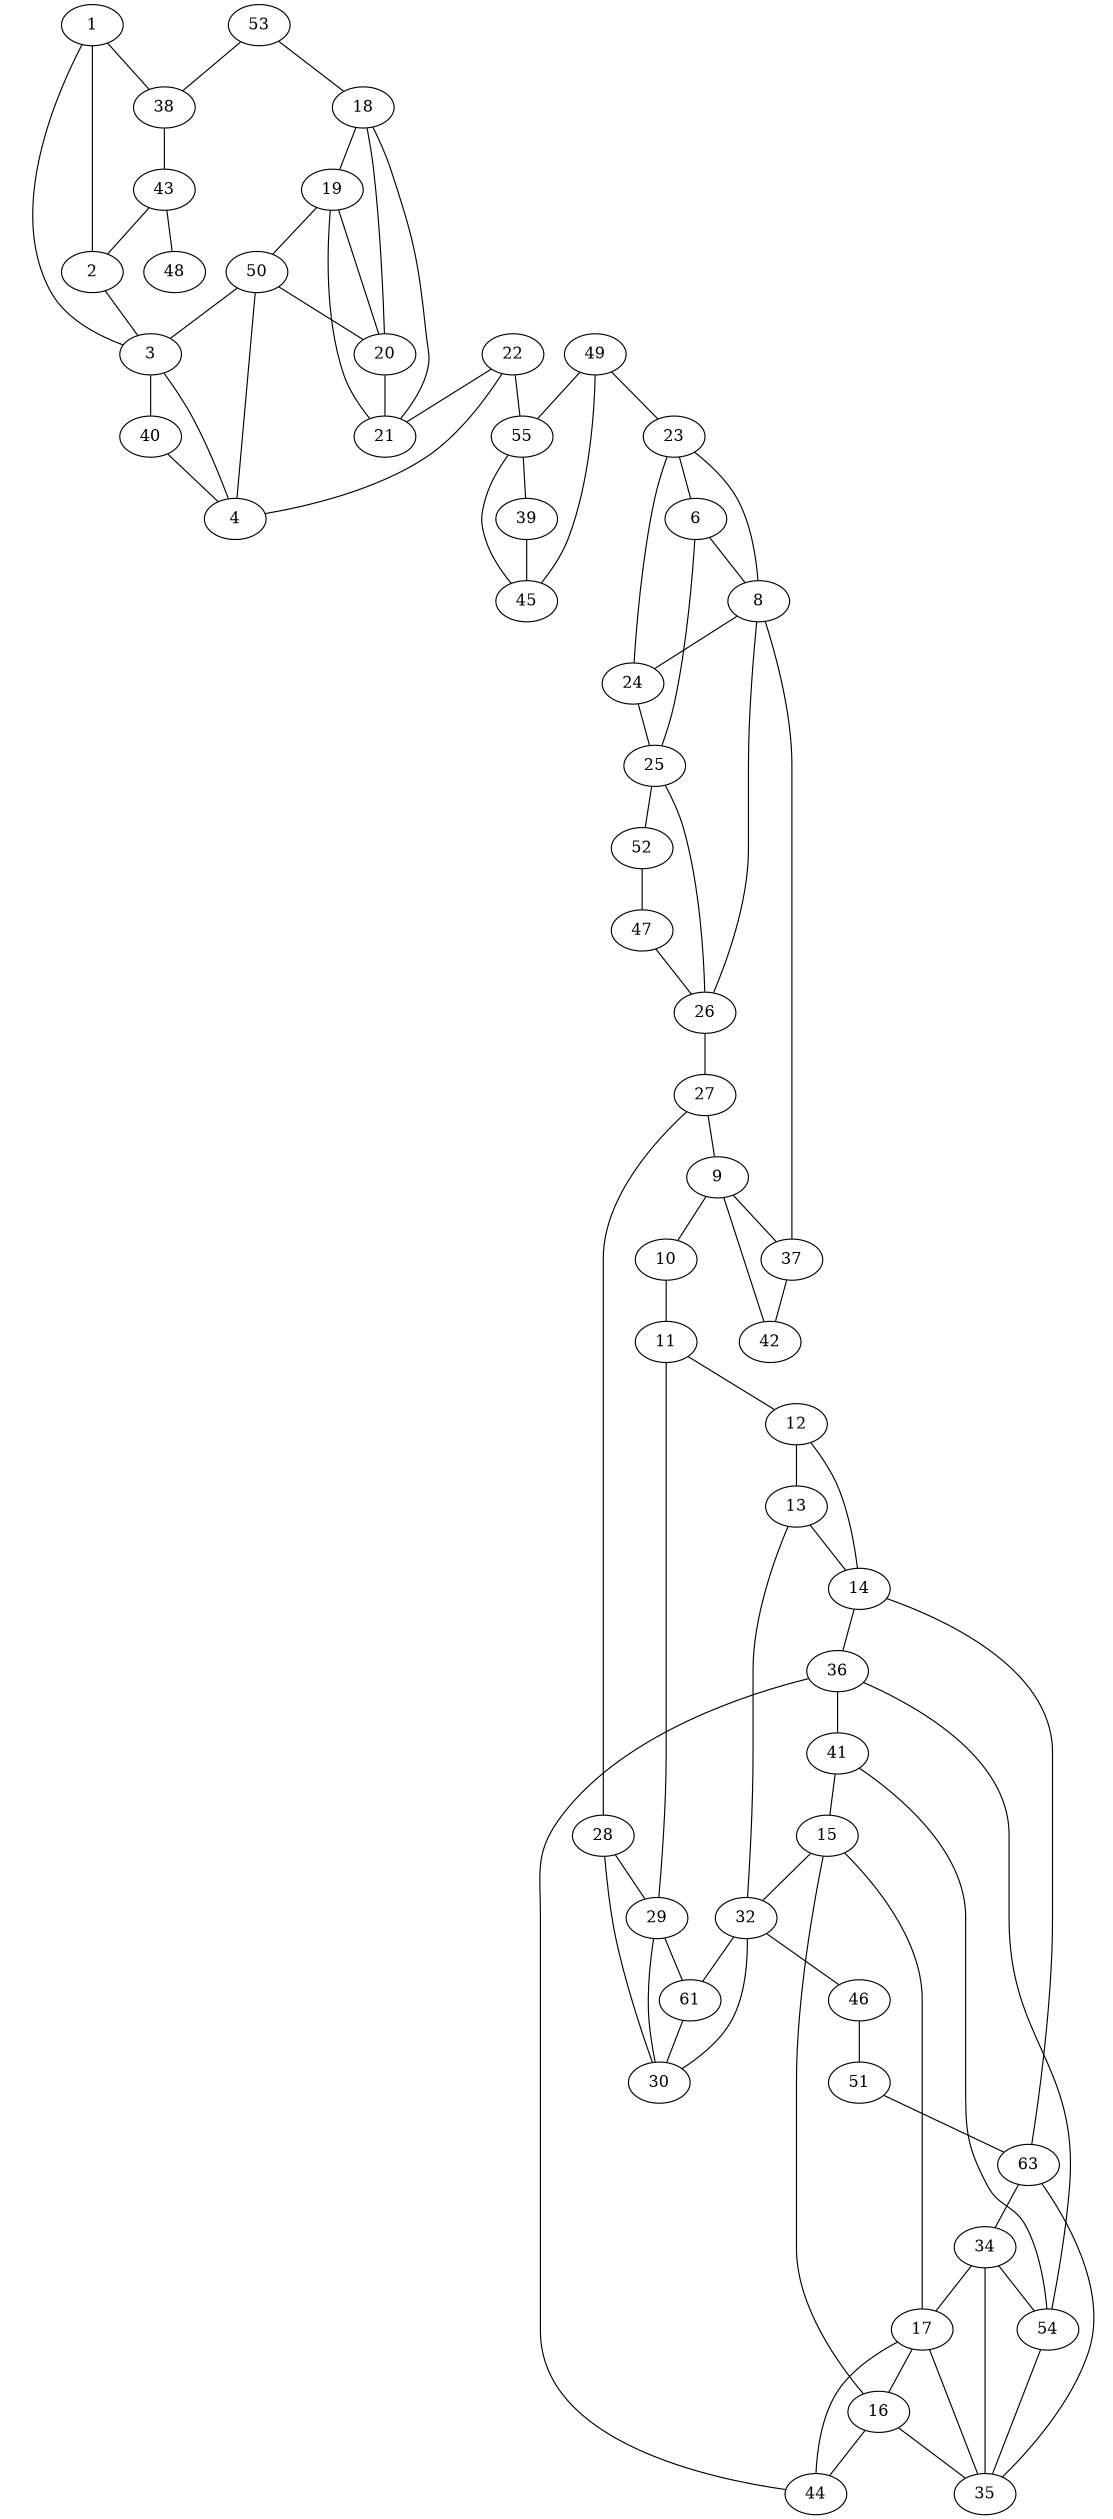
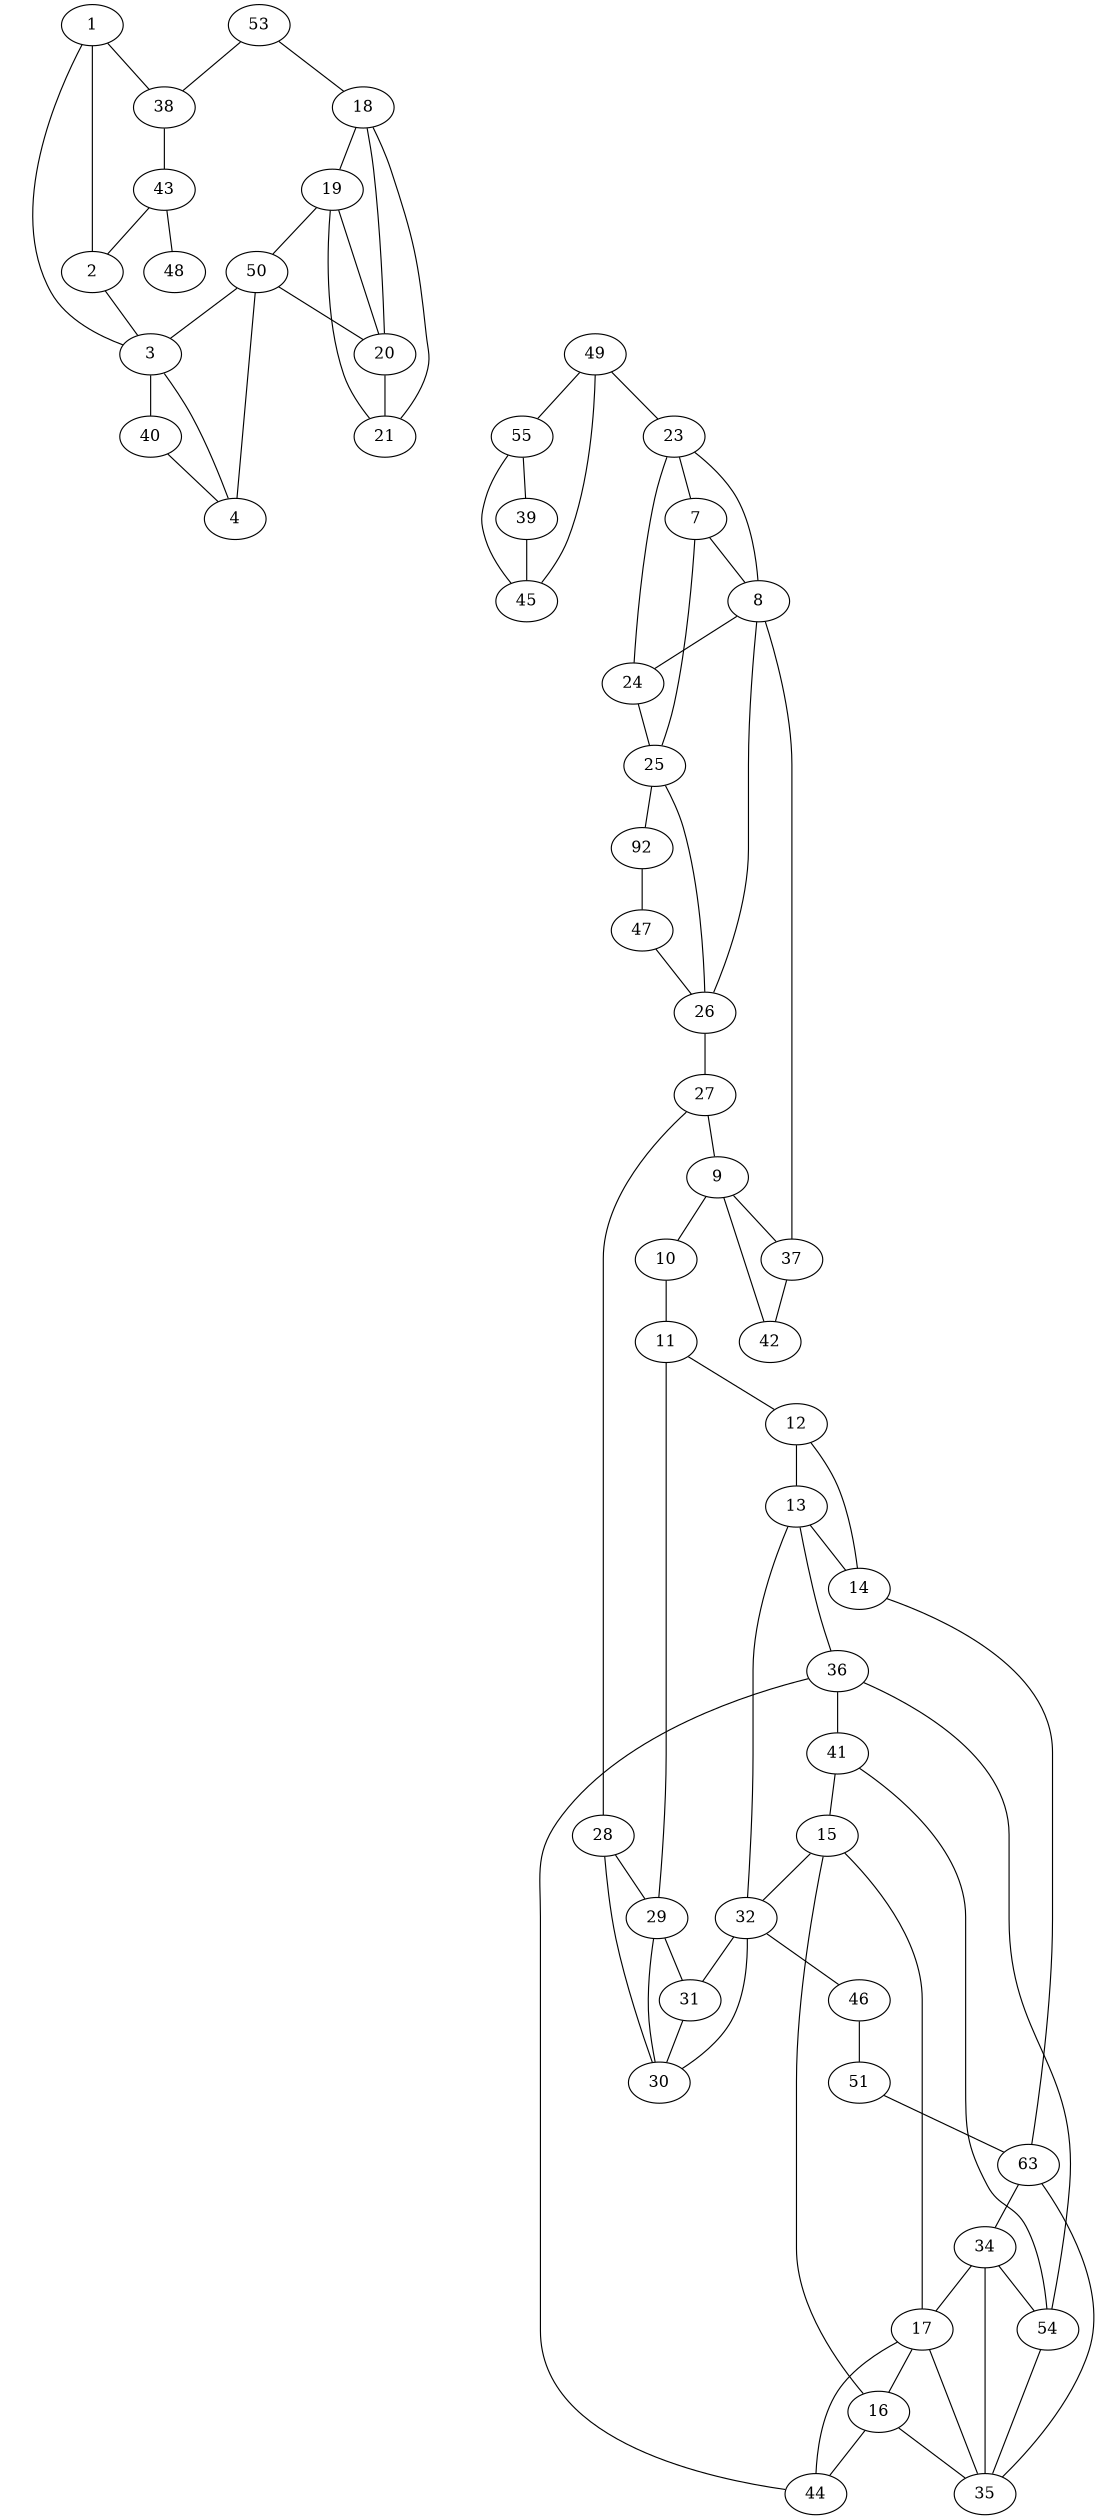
(513, 354) -> none
(696, 519) -> (696, 519)
(642, 848) -> (642, 848)
(848, 1630) -> (813, 1590)
(690, 2000) -> (690, 2000)
